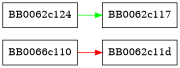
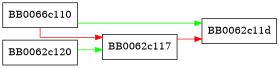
(40, 15) -> (40, 53)
none -> (63, 37)
none -> (186, 39)
(86, 53) -> (136, 23)
